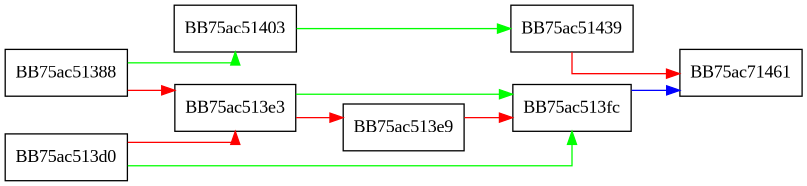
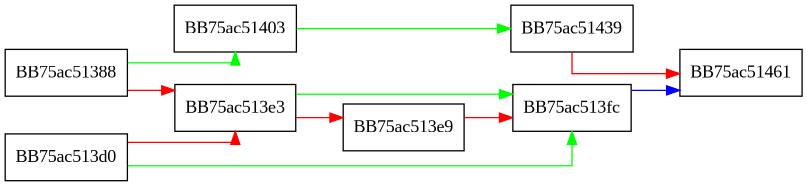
(741, 73) -> (741, 73)
